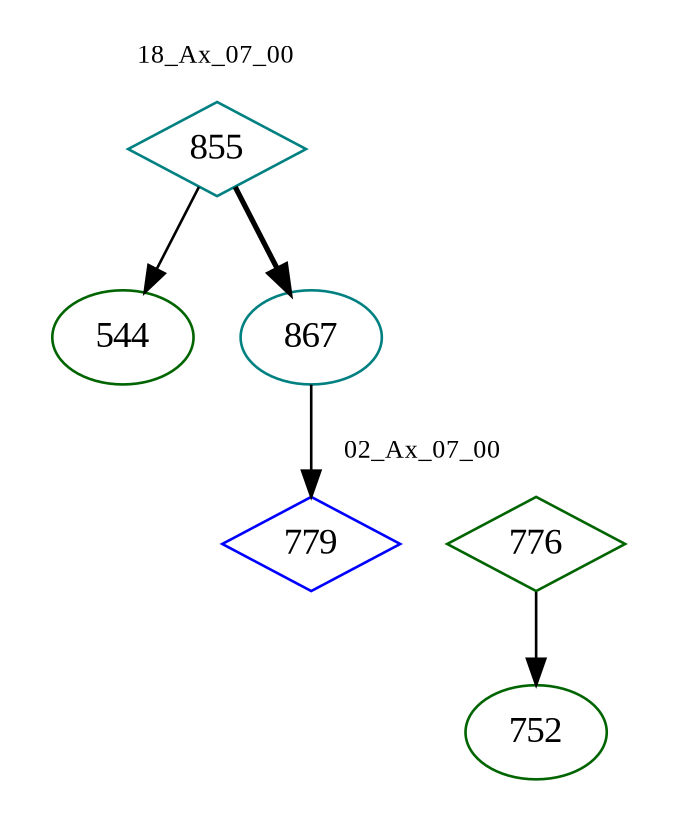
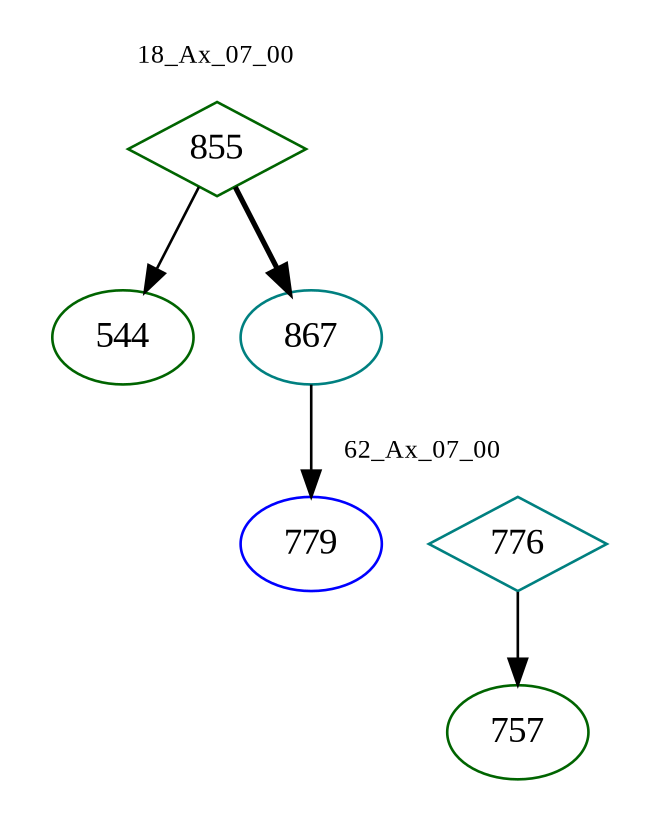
(217, 149) -> (217, 149)
(424, 451) -> (424, 451)
(311, 544) -> (311, 544)
(536, 544) -> (518, 544)
(536, 732) -> (518, 732)
